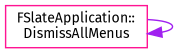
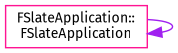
(76, 27) -> (76, 27)
